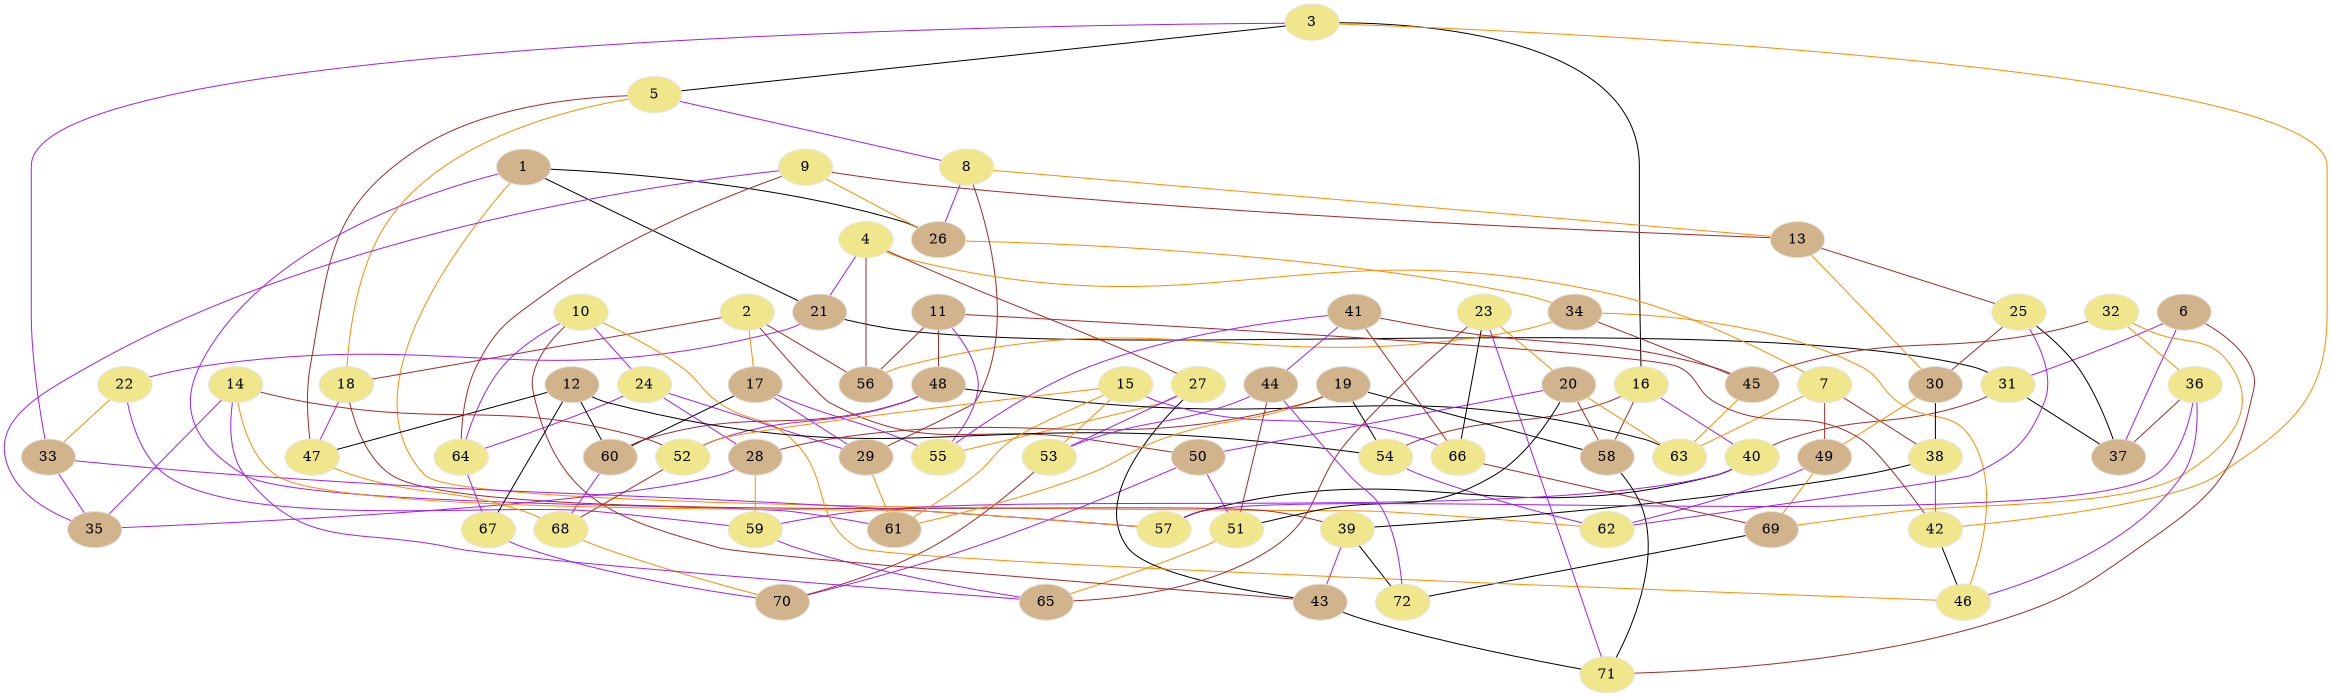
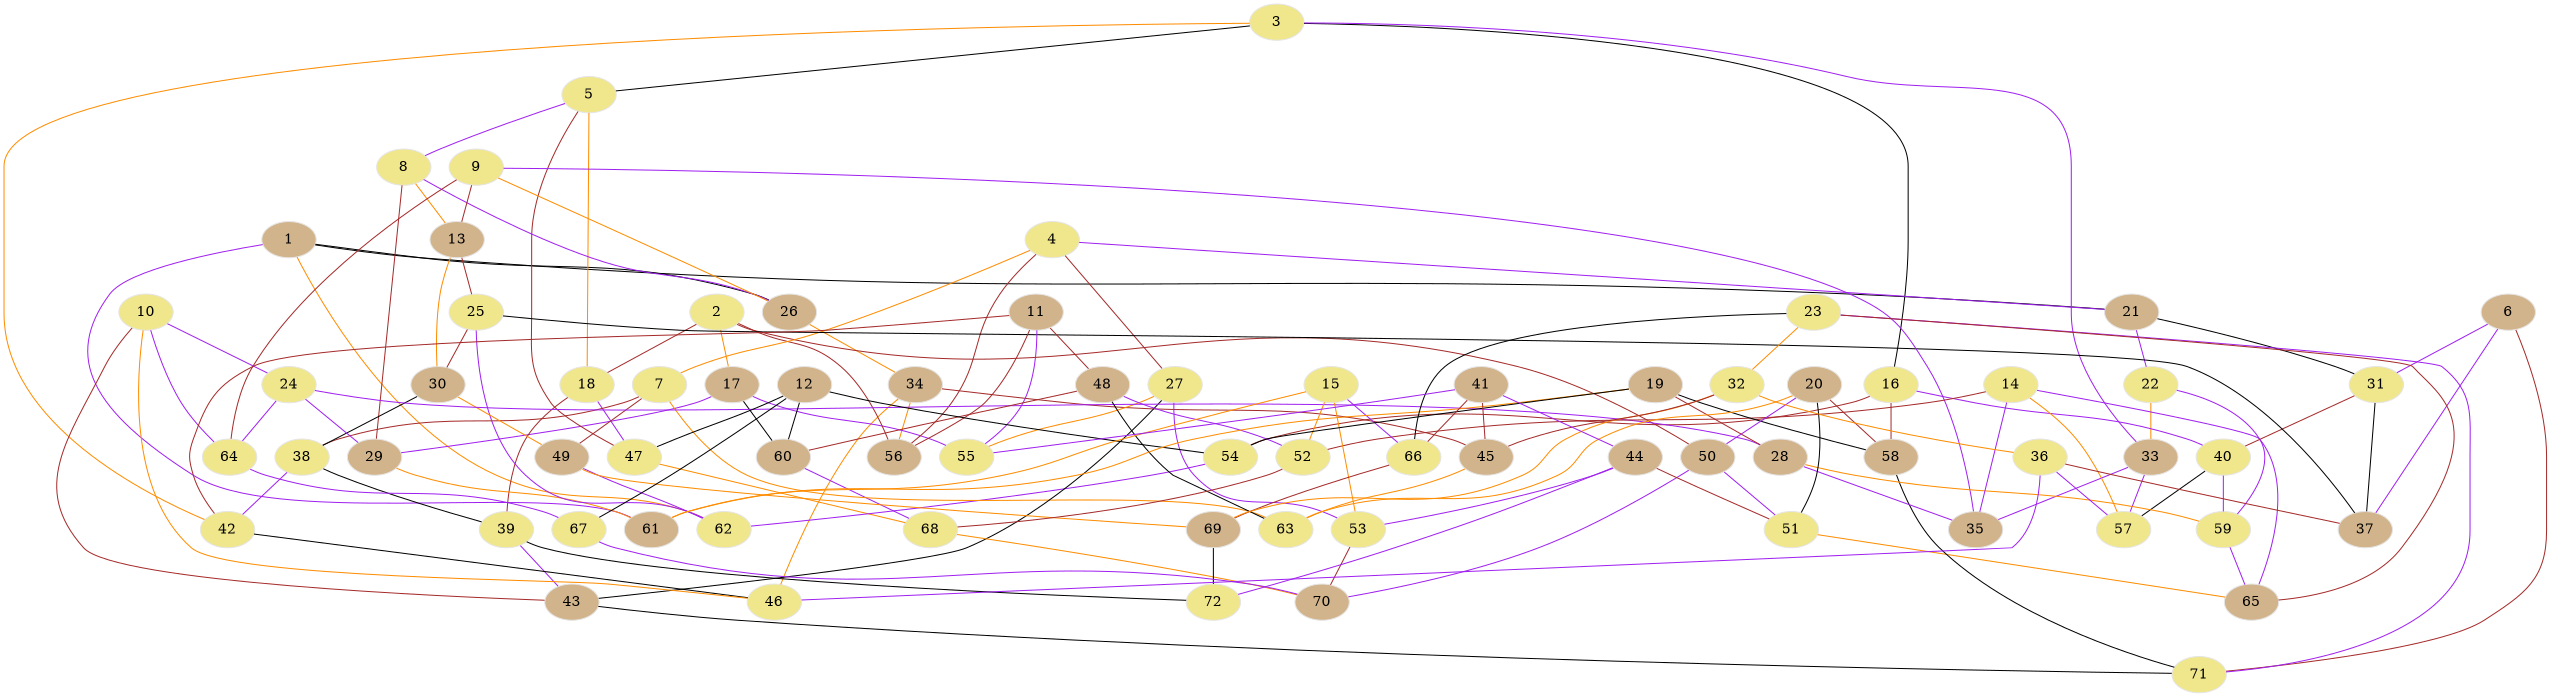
(1537, 357) -> (1772, 352)
